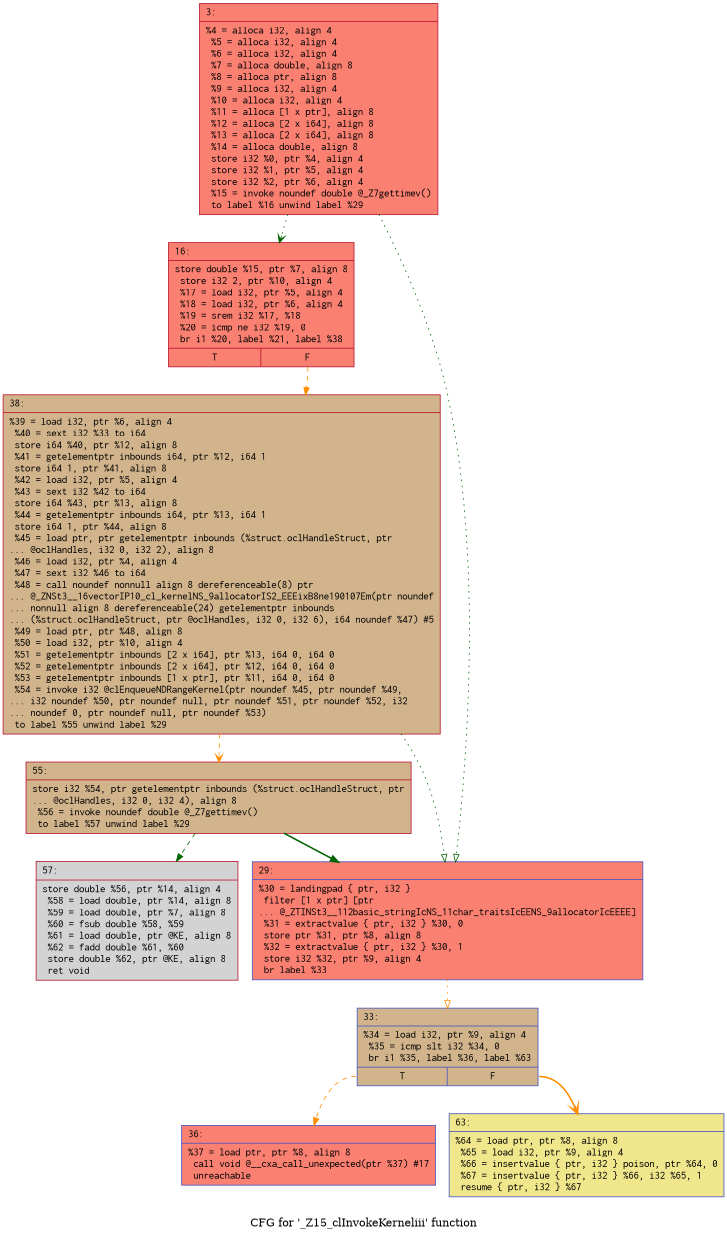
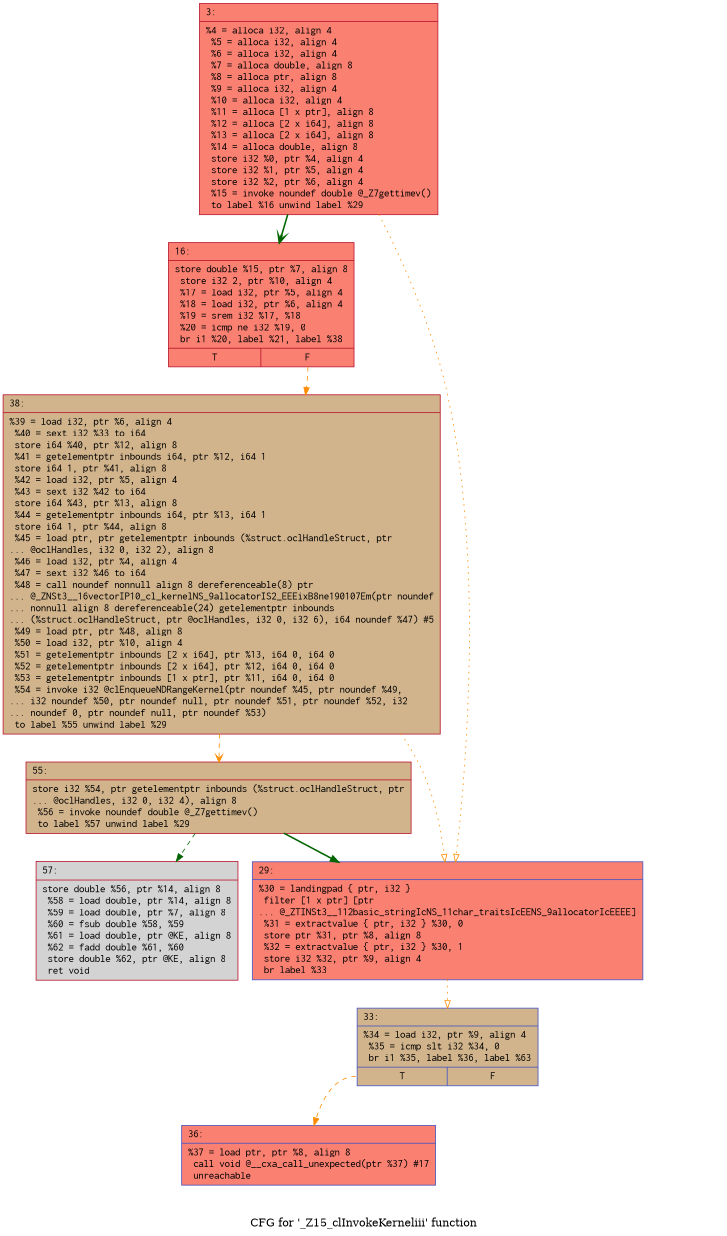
(285, 225) -> (285, 225)
(466, 527) -> (466, 527)
(430, 791) -> (430, 791)
(132, 889) -> (132, 889)
(587, 1155) -> none
